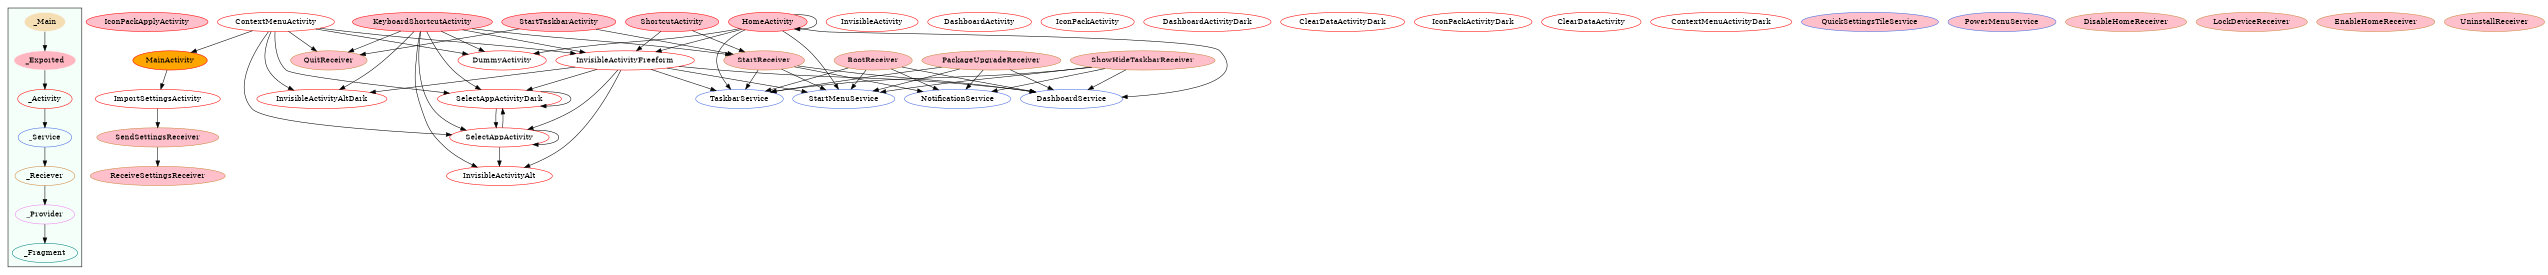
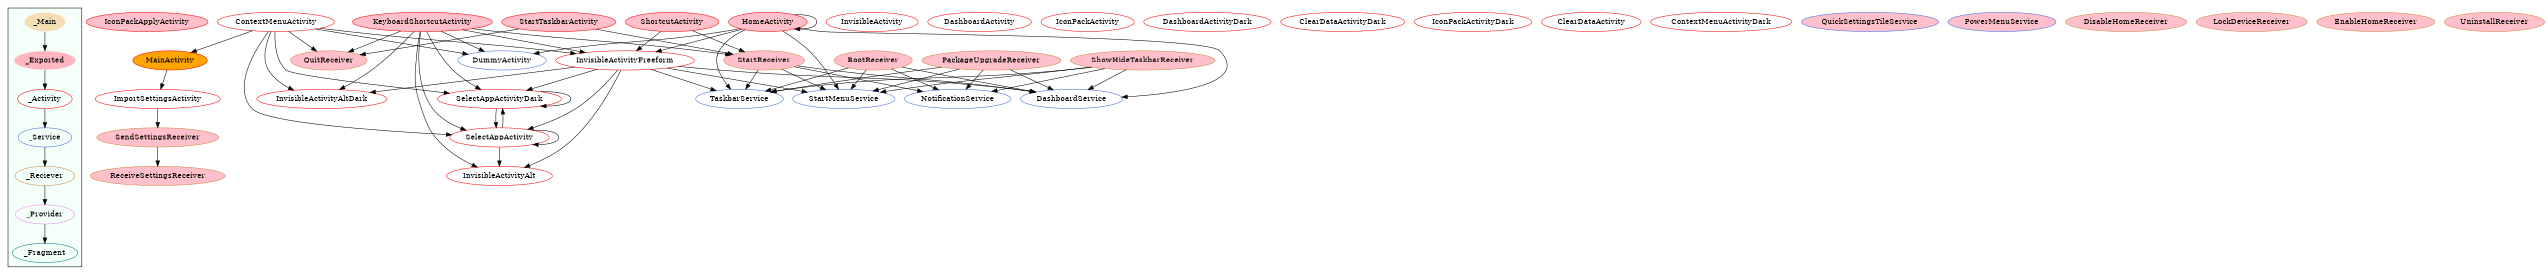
(502, 60) -> (502, 60)
